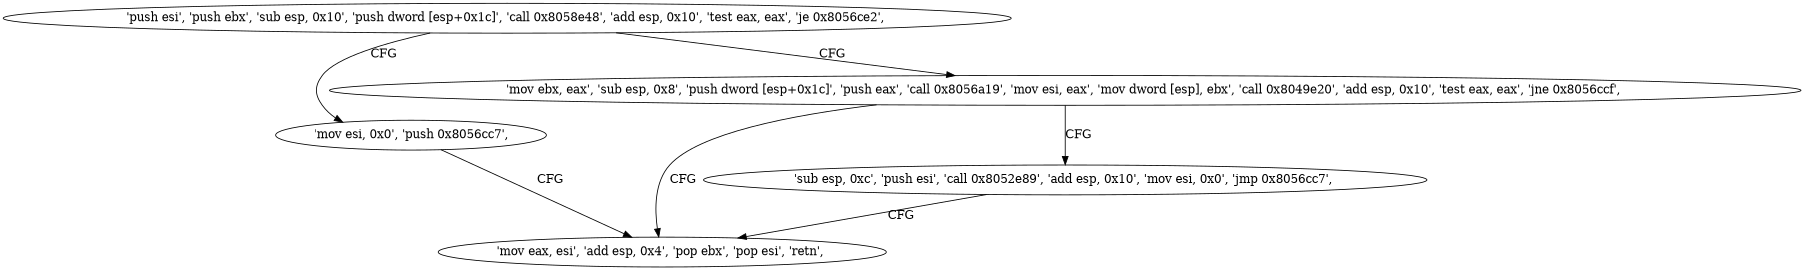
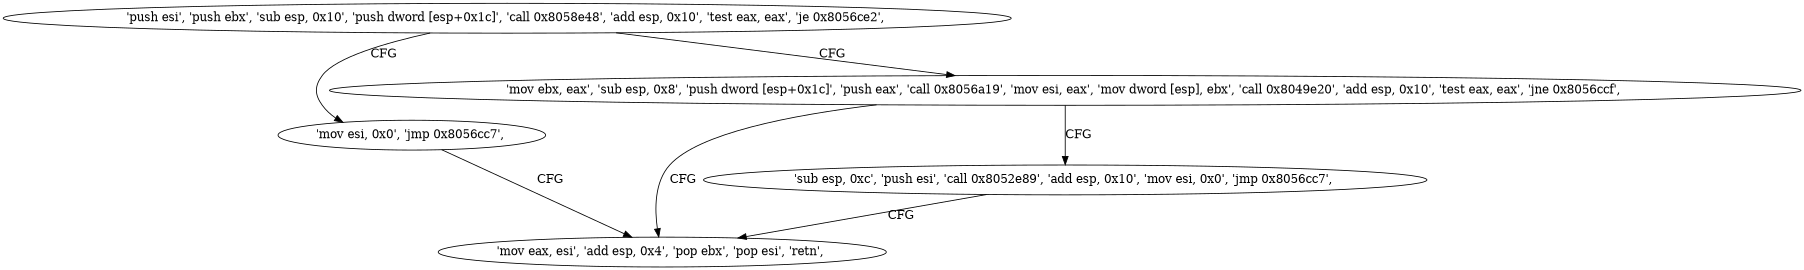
(411, 135) -> (412, 135)
